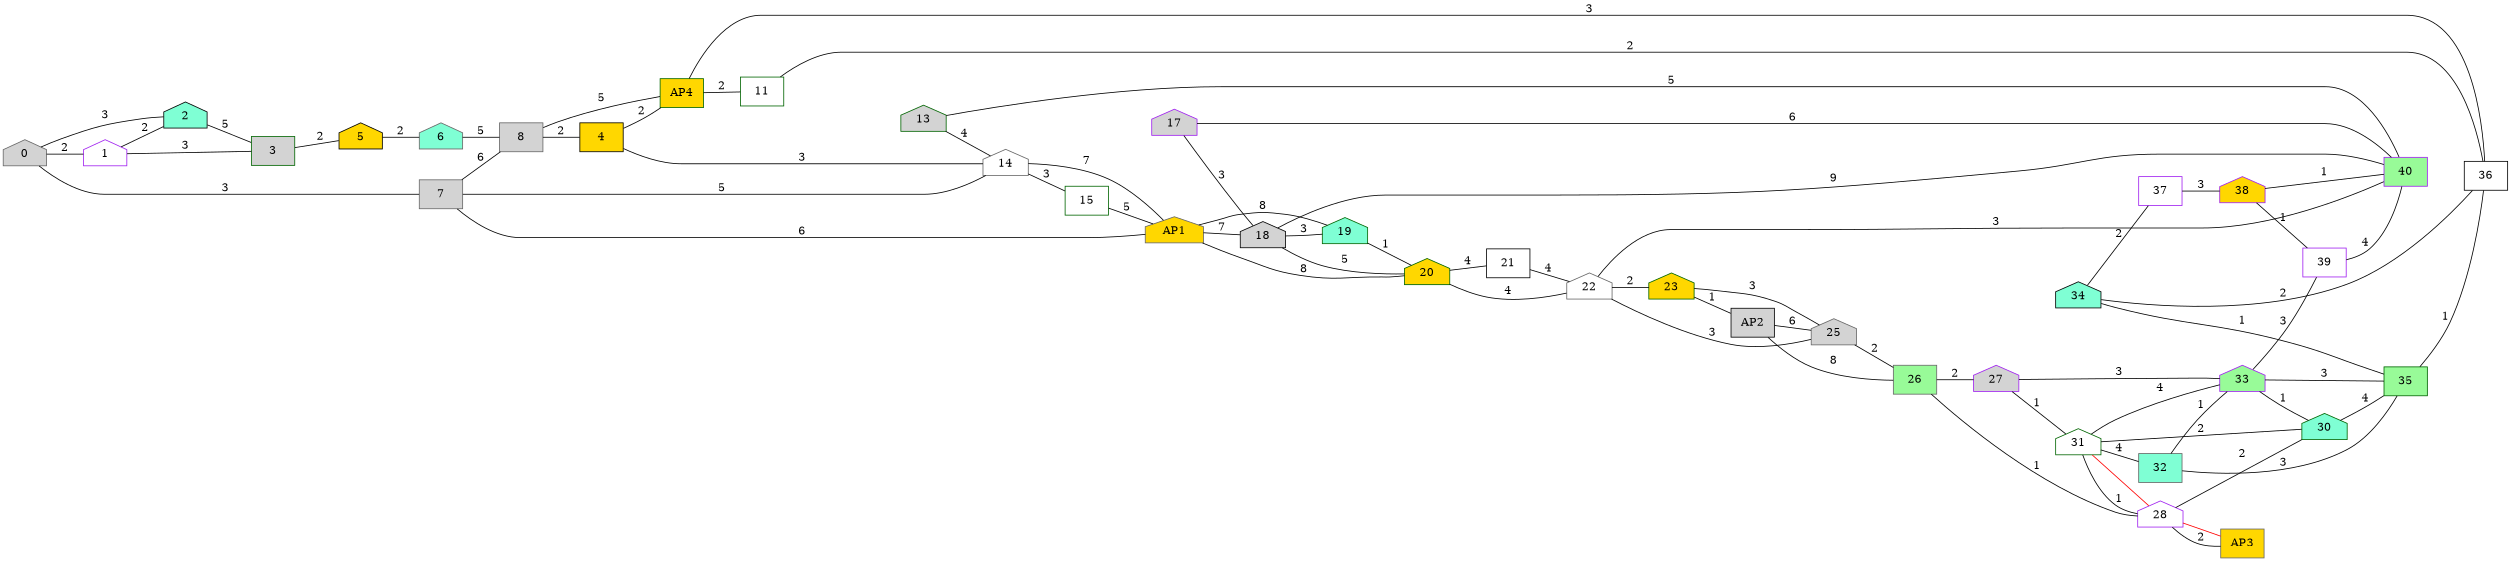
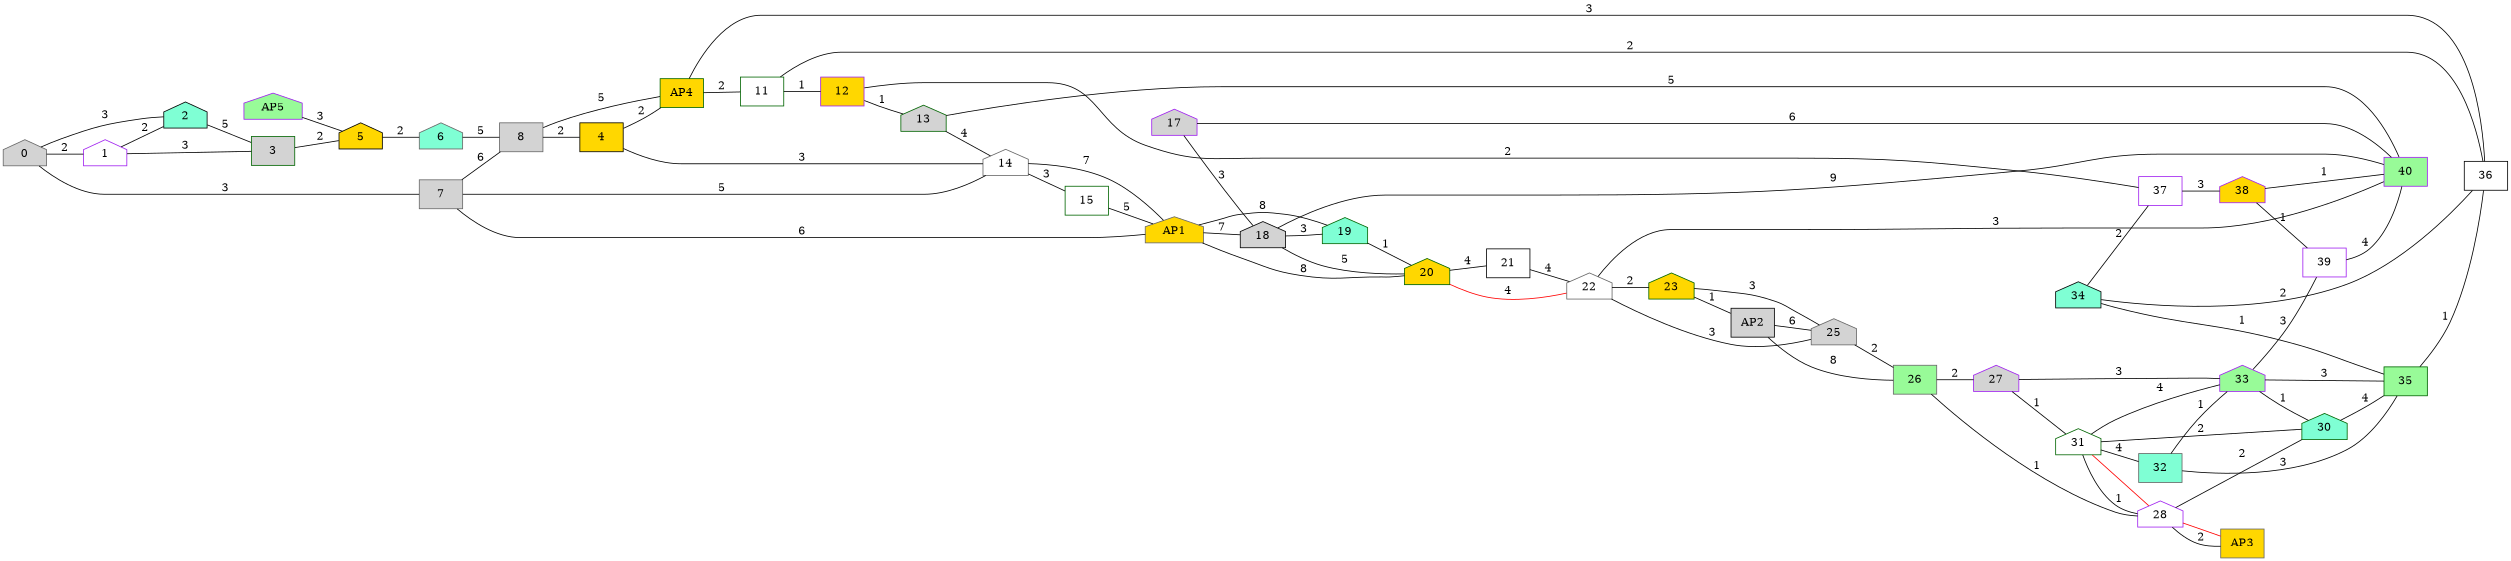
none -> (842, 92)
none -> (273, 108)
(1507, 299) -> (1507, 299)
